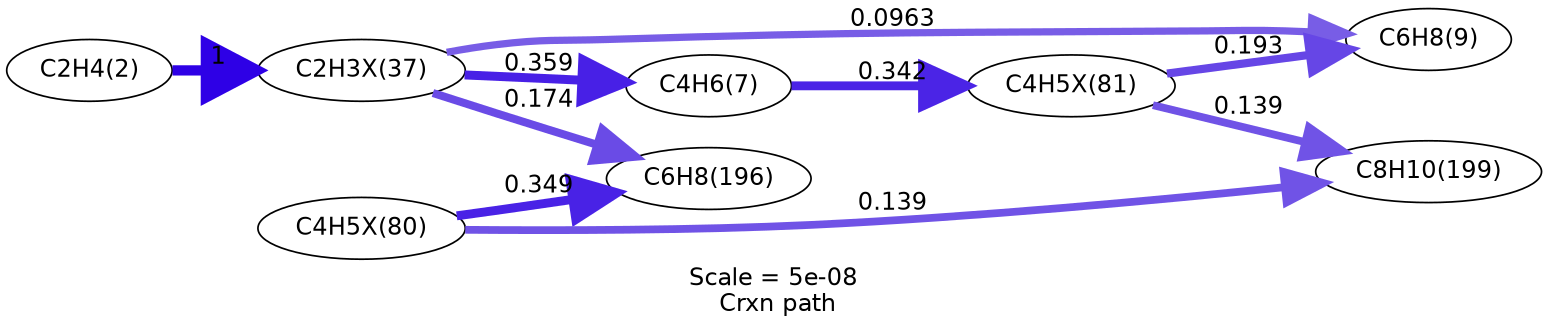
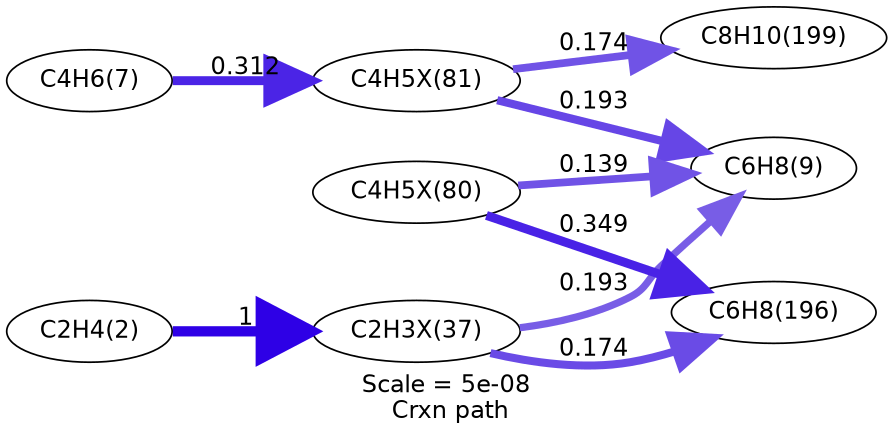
(890, 20) -> (591, 284)
(890, 73) -> (242, 68)
(523, 78) -> none
(1246, 107) -> (591, 44)
(876, 221) -> (586, 181)
